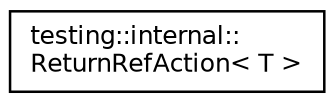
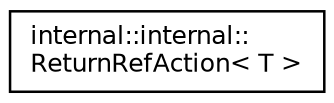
(167, 52) -> (167, 52)
